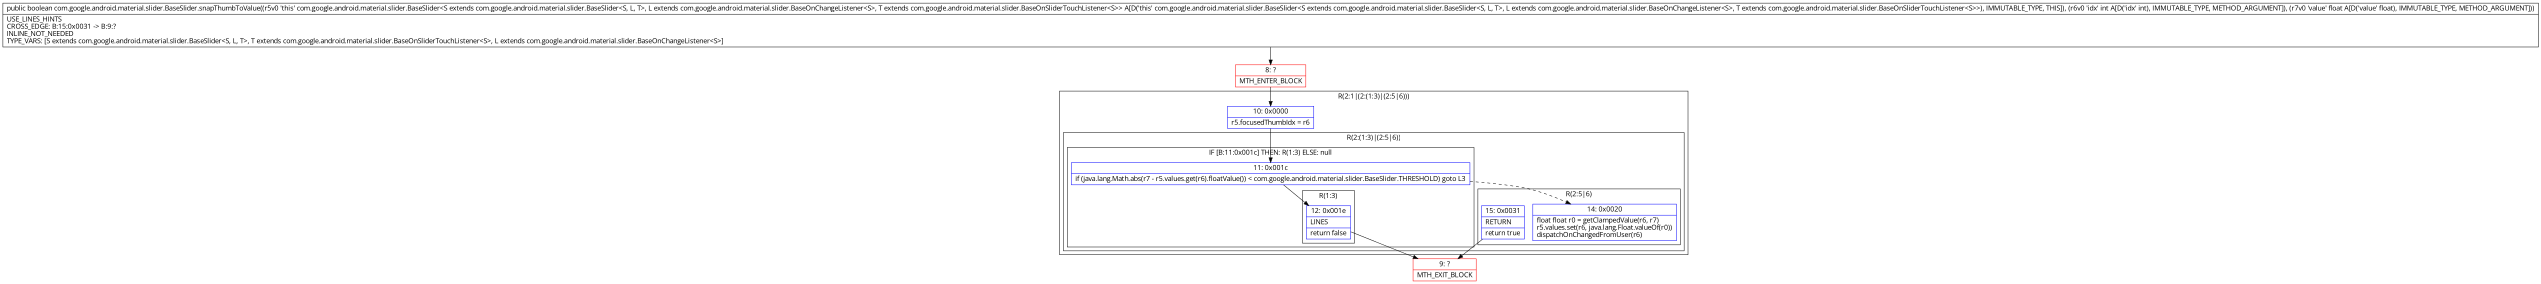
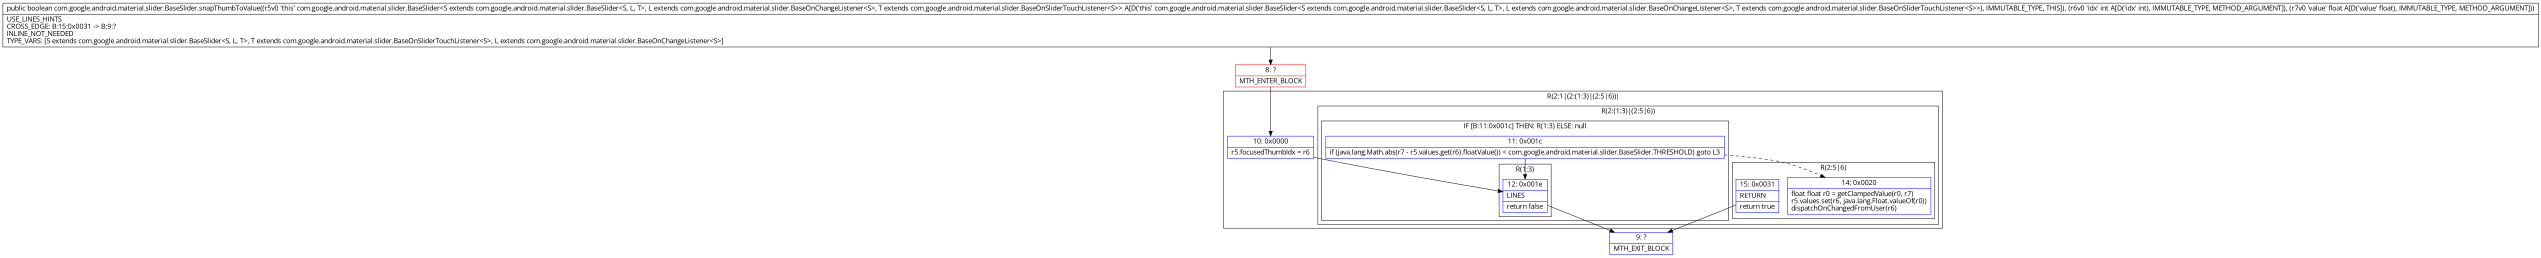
(1271, 143) -> (1406, 175)
(1598, 220) -> (1852, 194)
(1445, 270) -> (1641, 243)
